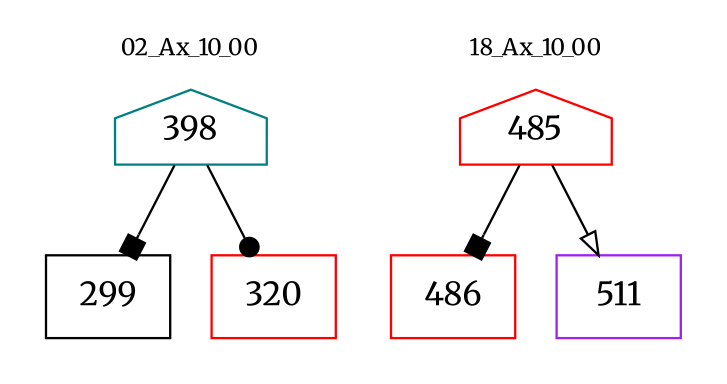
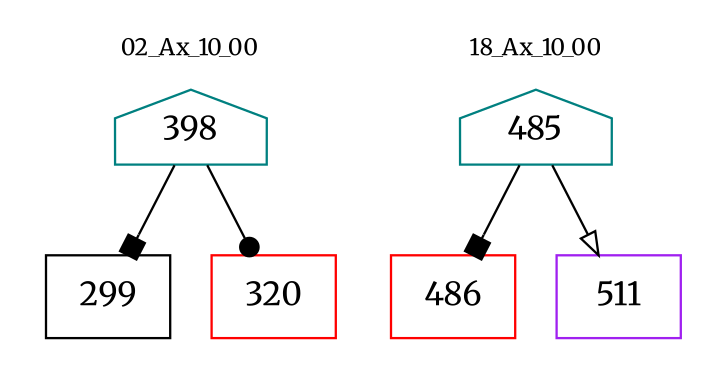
(536, 131) -> (536, 131)
